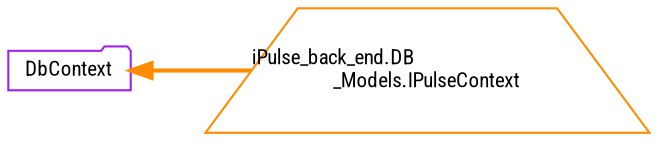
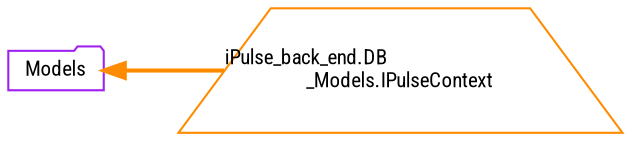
(70, 71) -> (56, 71)
